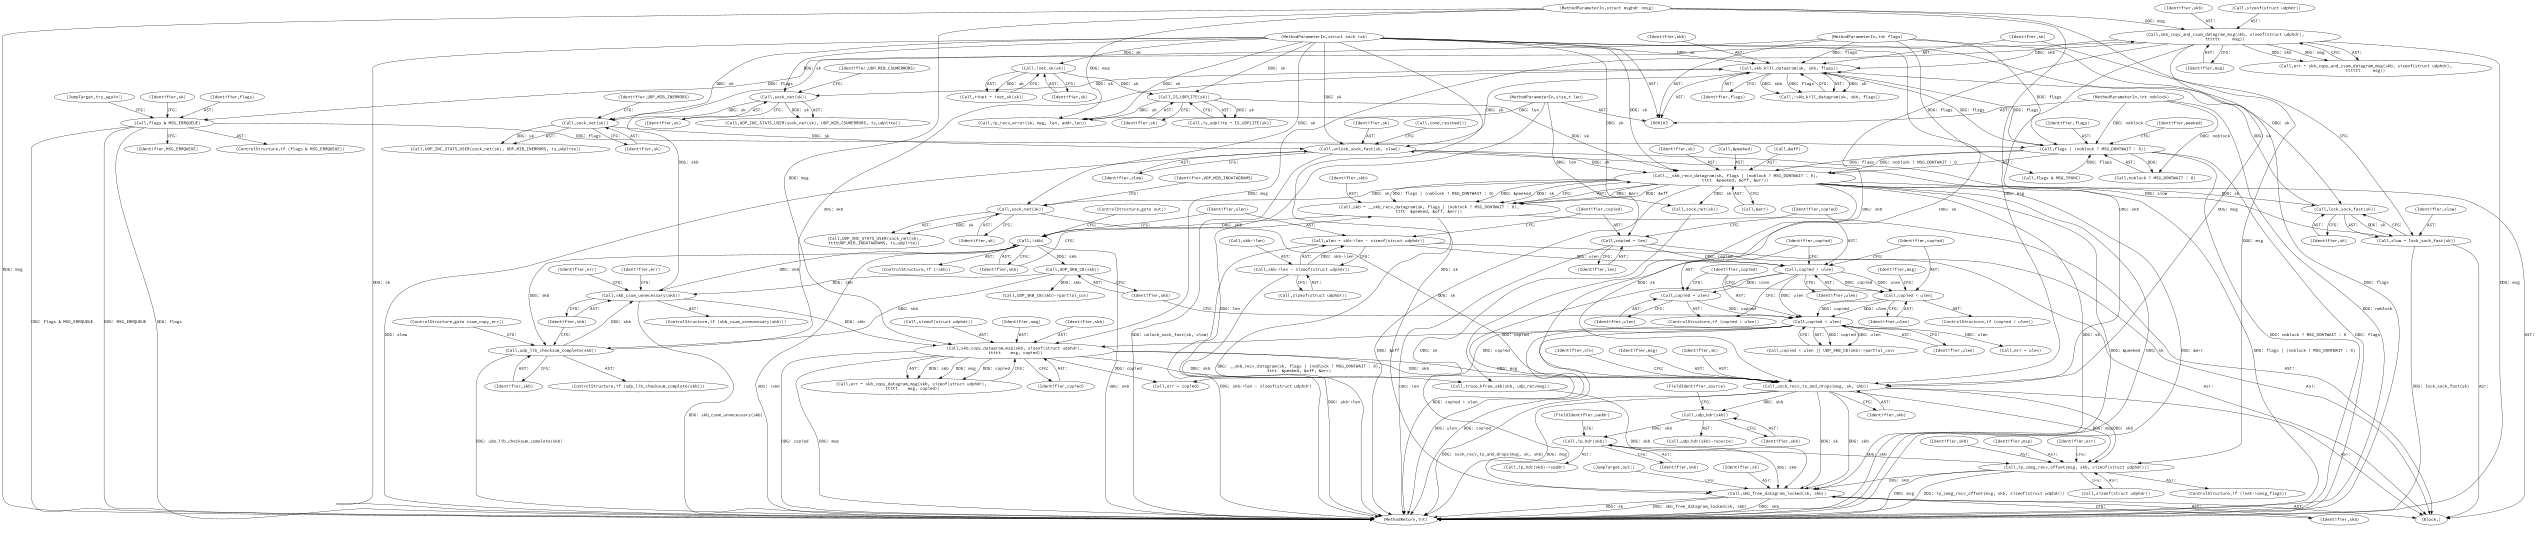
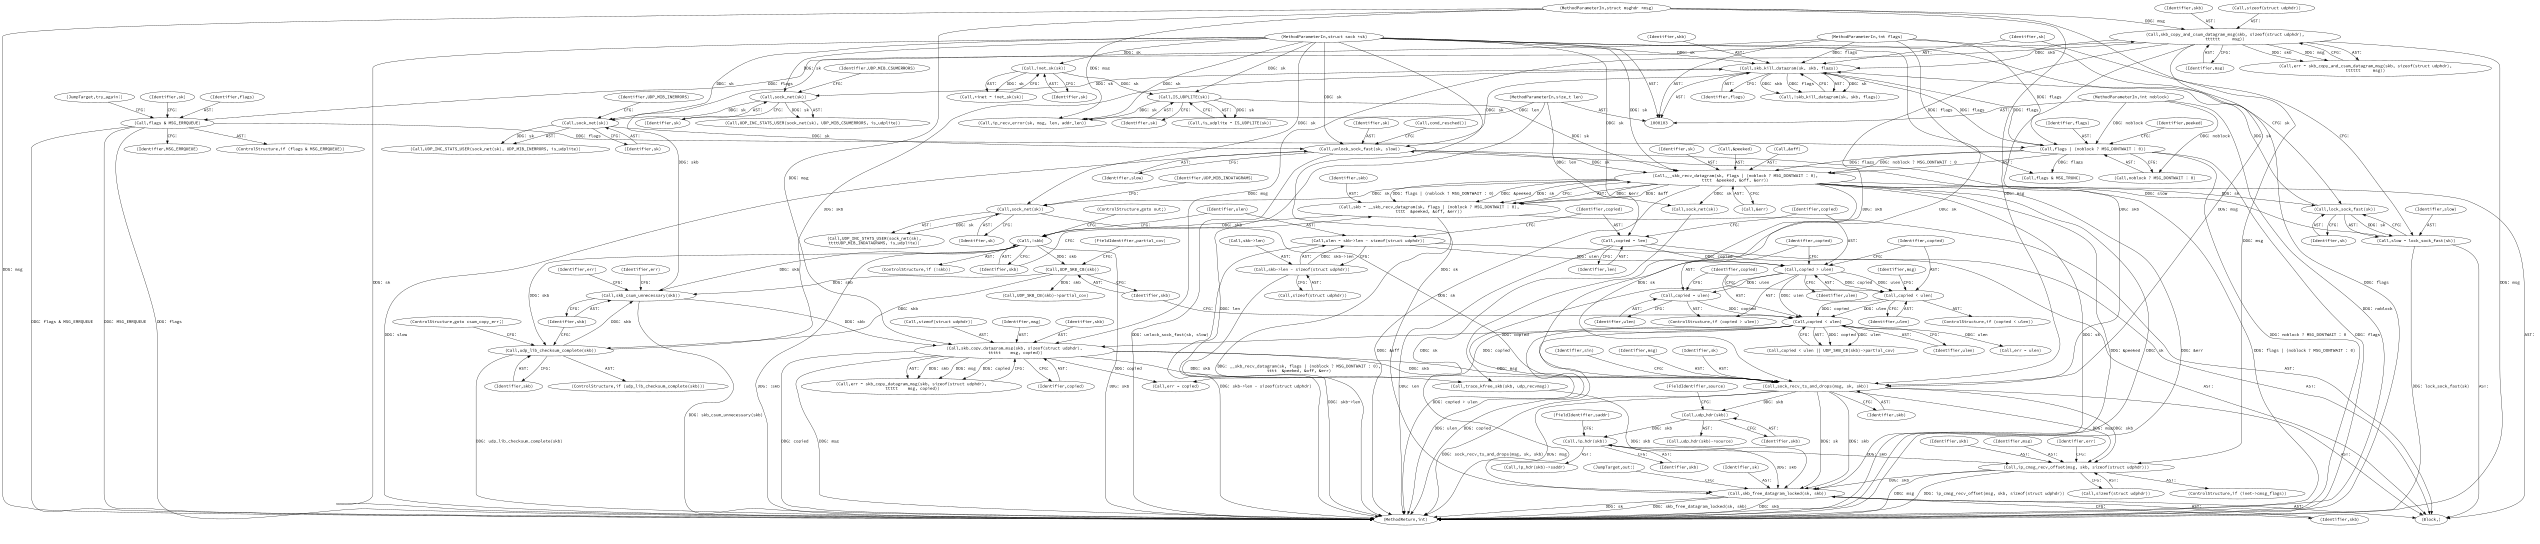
(2281, 123) -> (2281, 123)
(2154, 162) -> (2154, 162)
(2080, 167) -> (2058, 160)
none -> (1130, 241)
(1772, 296) -> (1772, 296)
(726, 322) -> none
